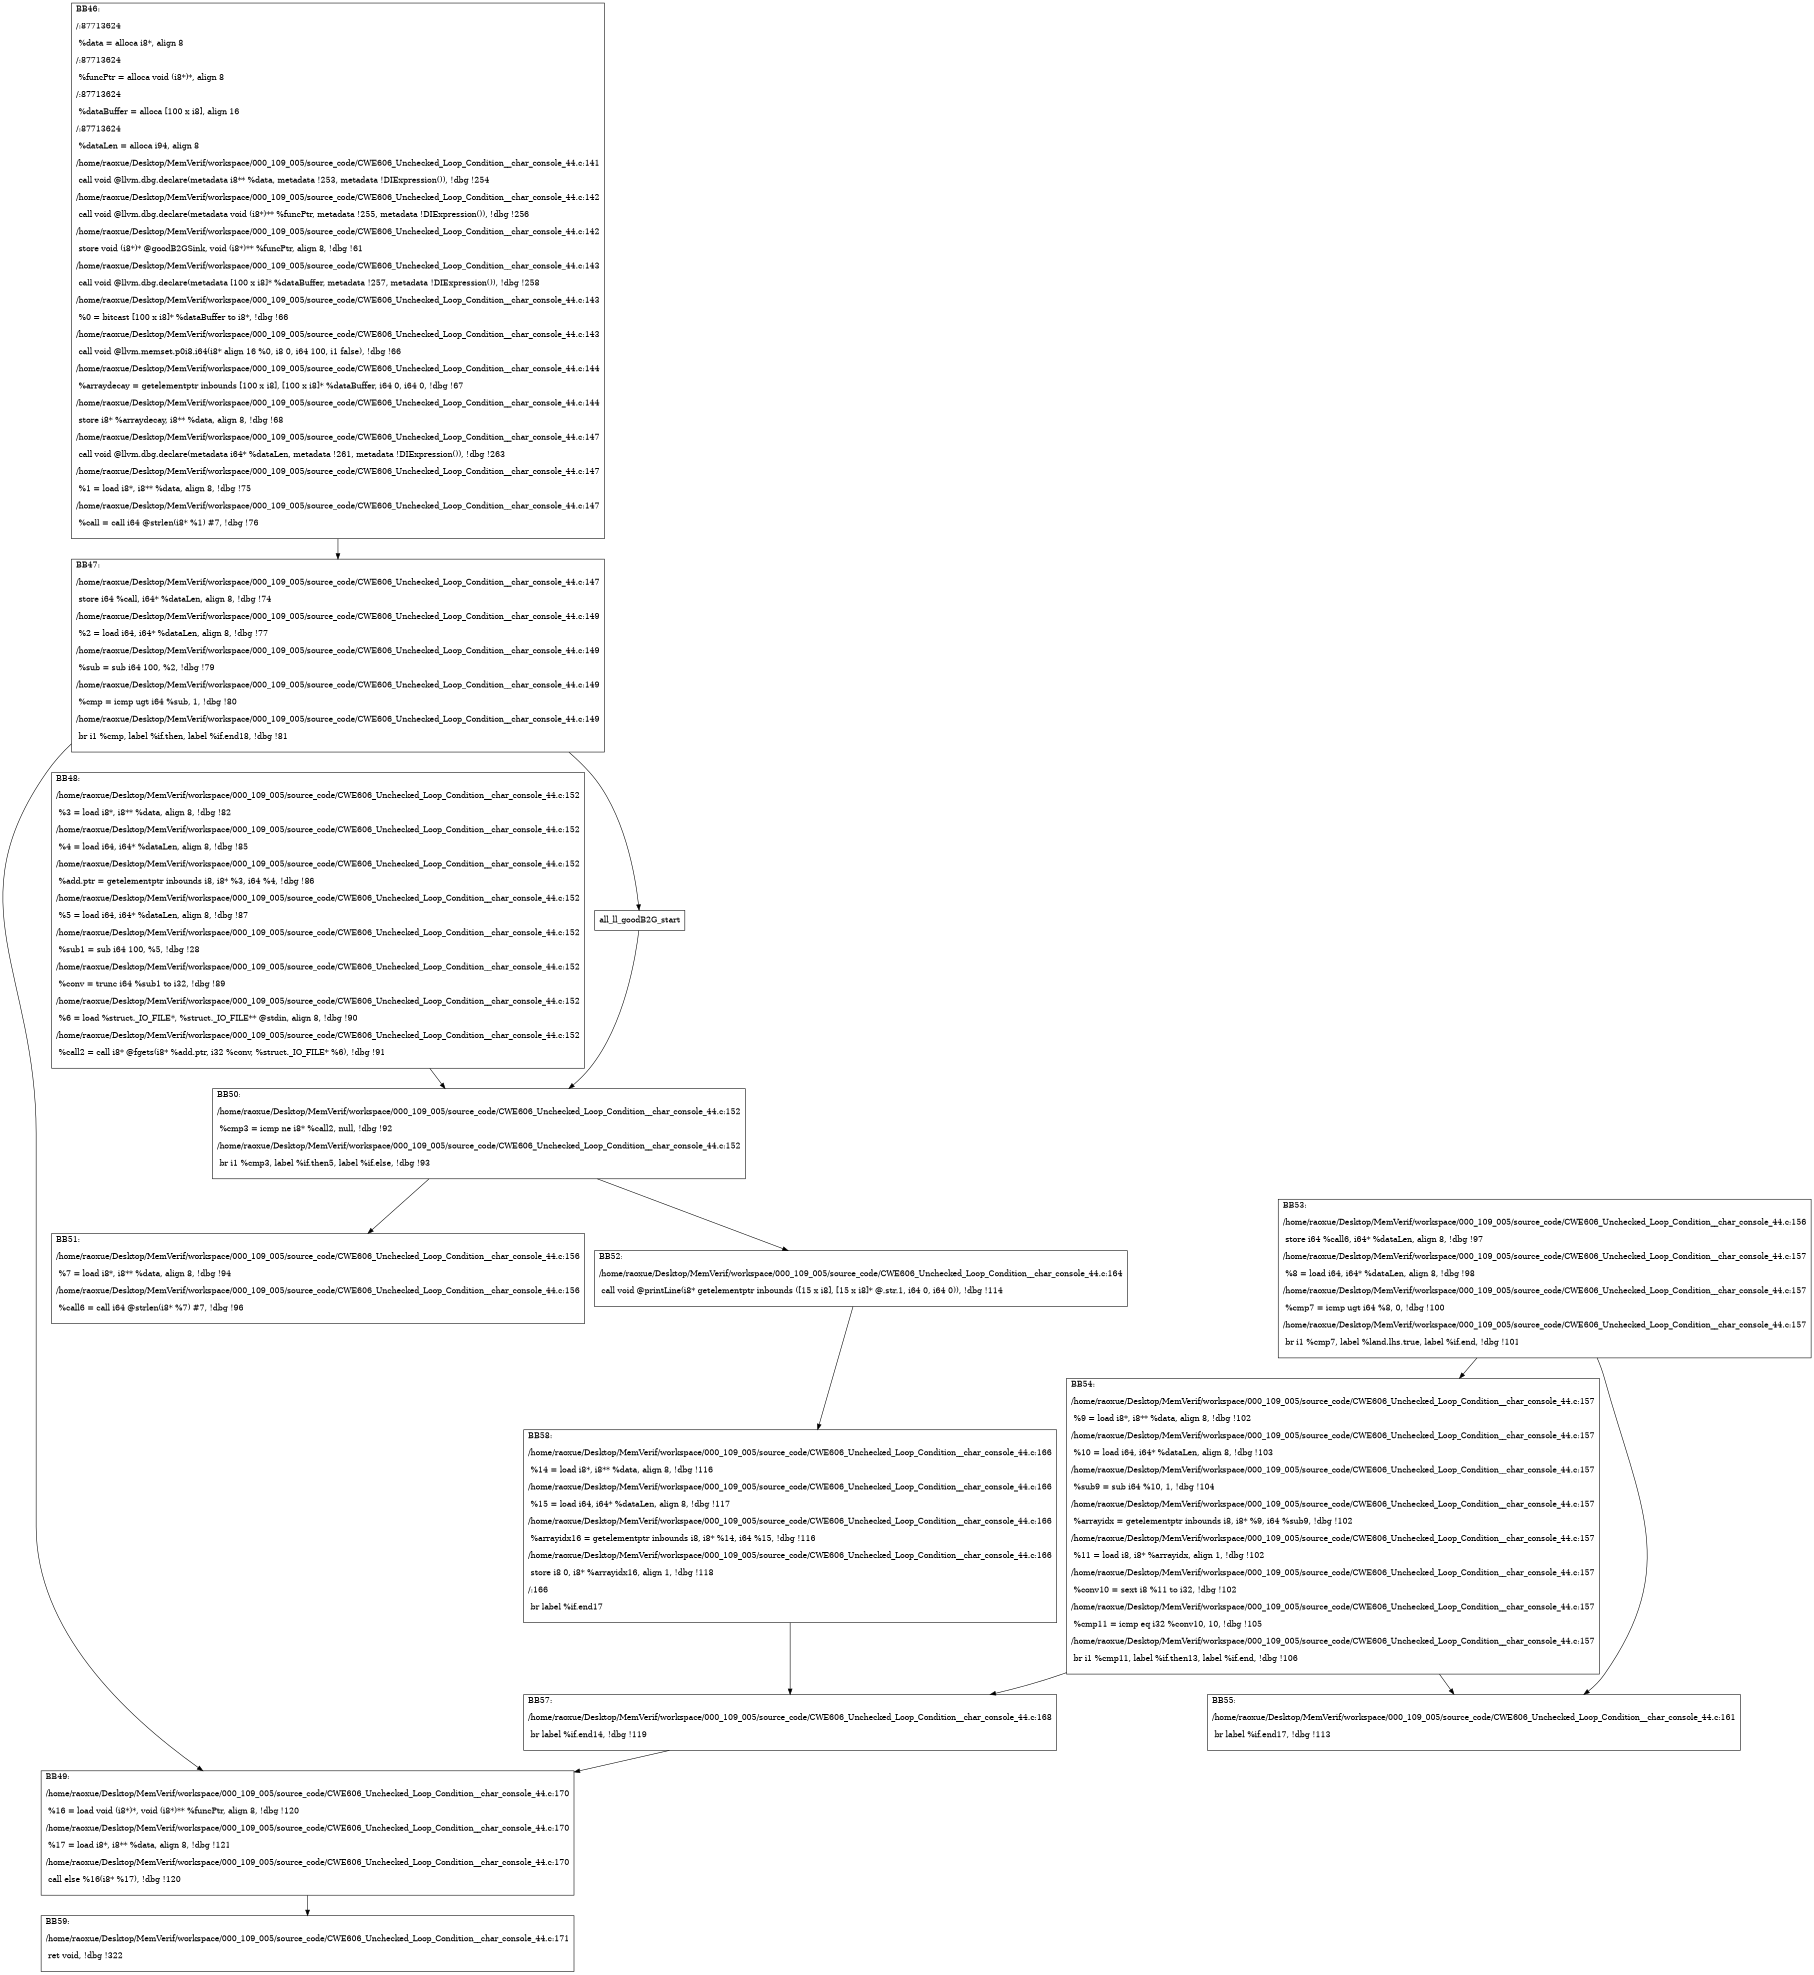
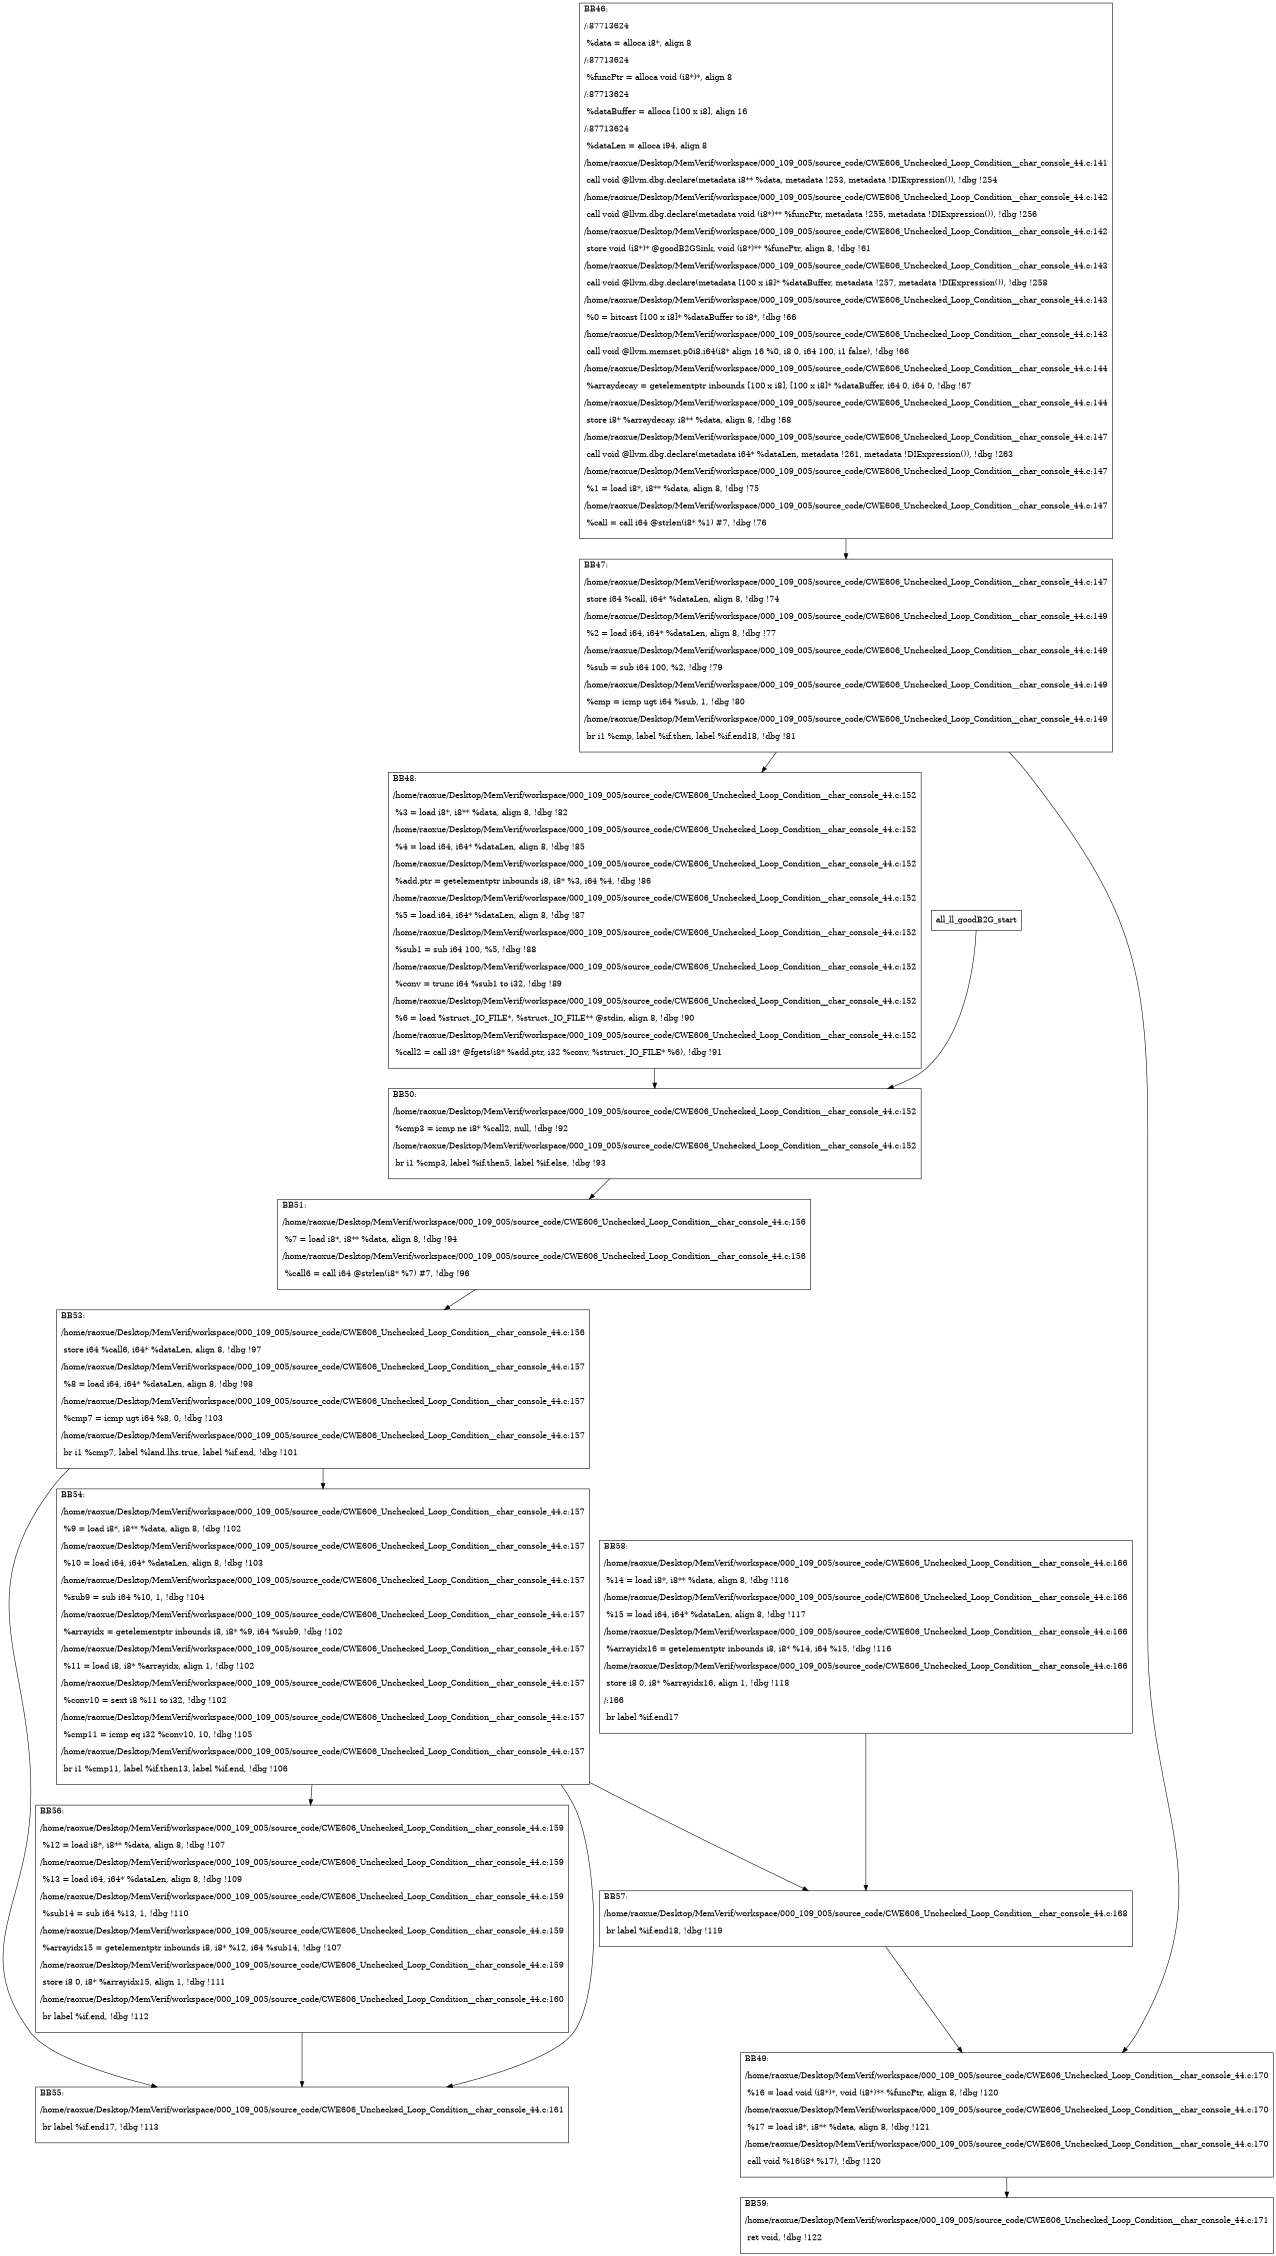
(619, 821) -> (771, 760)
(128, 950) -> (465, 950)
(861, 1279) -> none
none -> (462, 1298)
(1364, 1308) -> (142, 1419)
(588, 1735) -> (663, 1931)
(113, 1880) -> (813, 2162)
none -> (302, 1919)
(84, 1956) -> (784, 2238)
